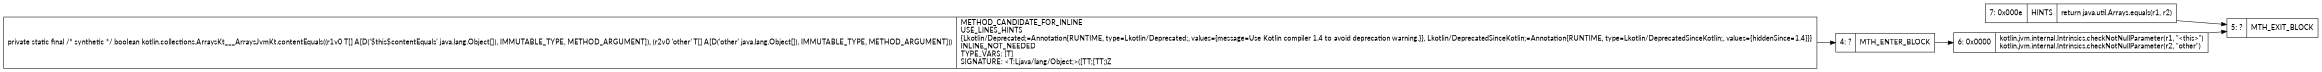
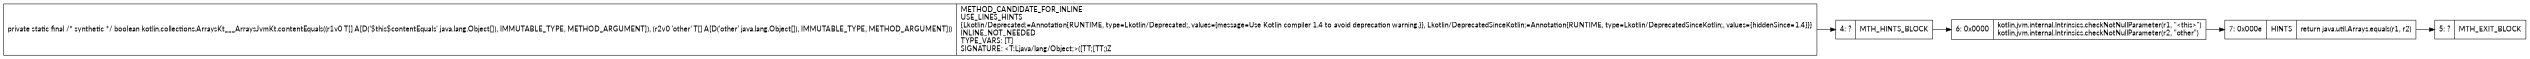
(2215, 32) -> (2213, 30)
(1895, 42) -> (1894, 29)
